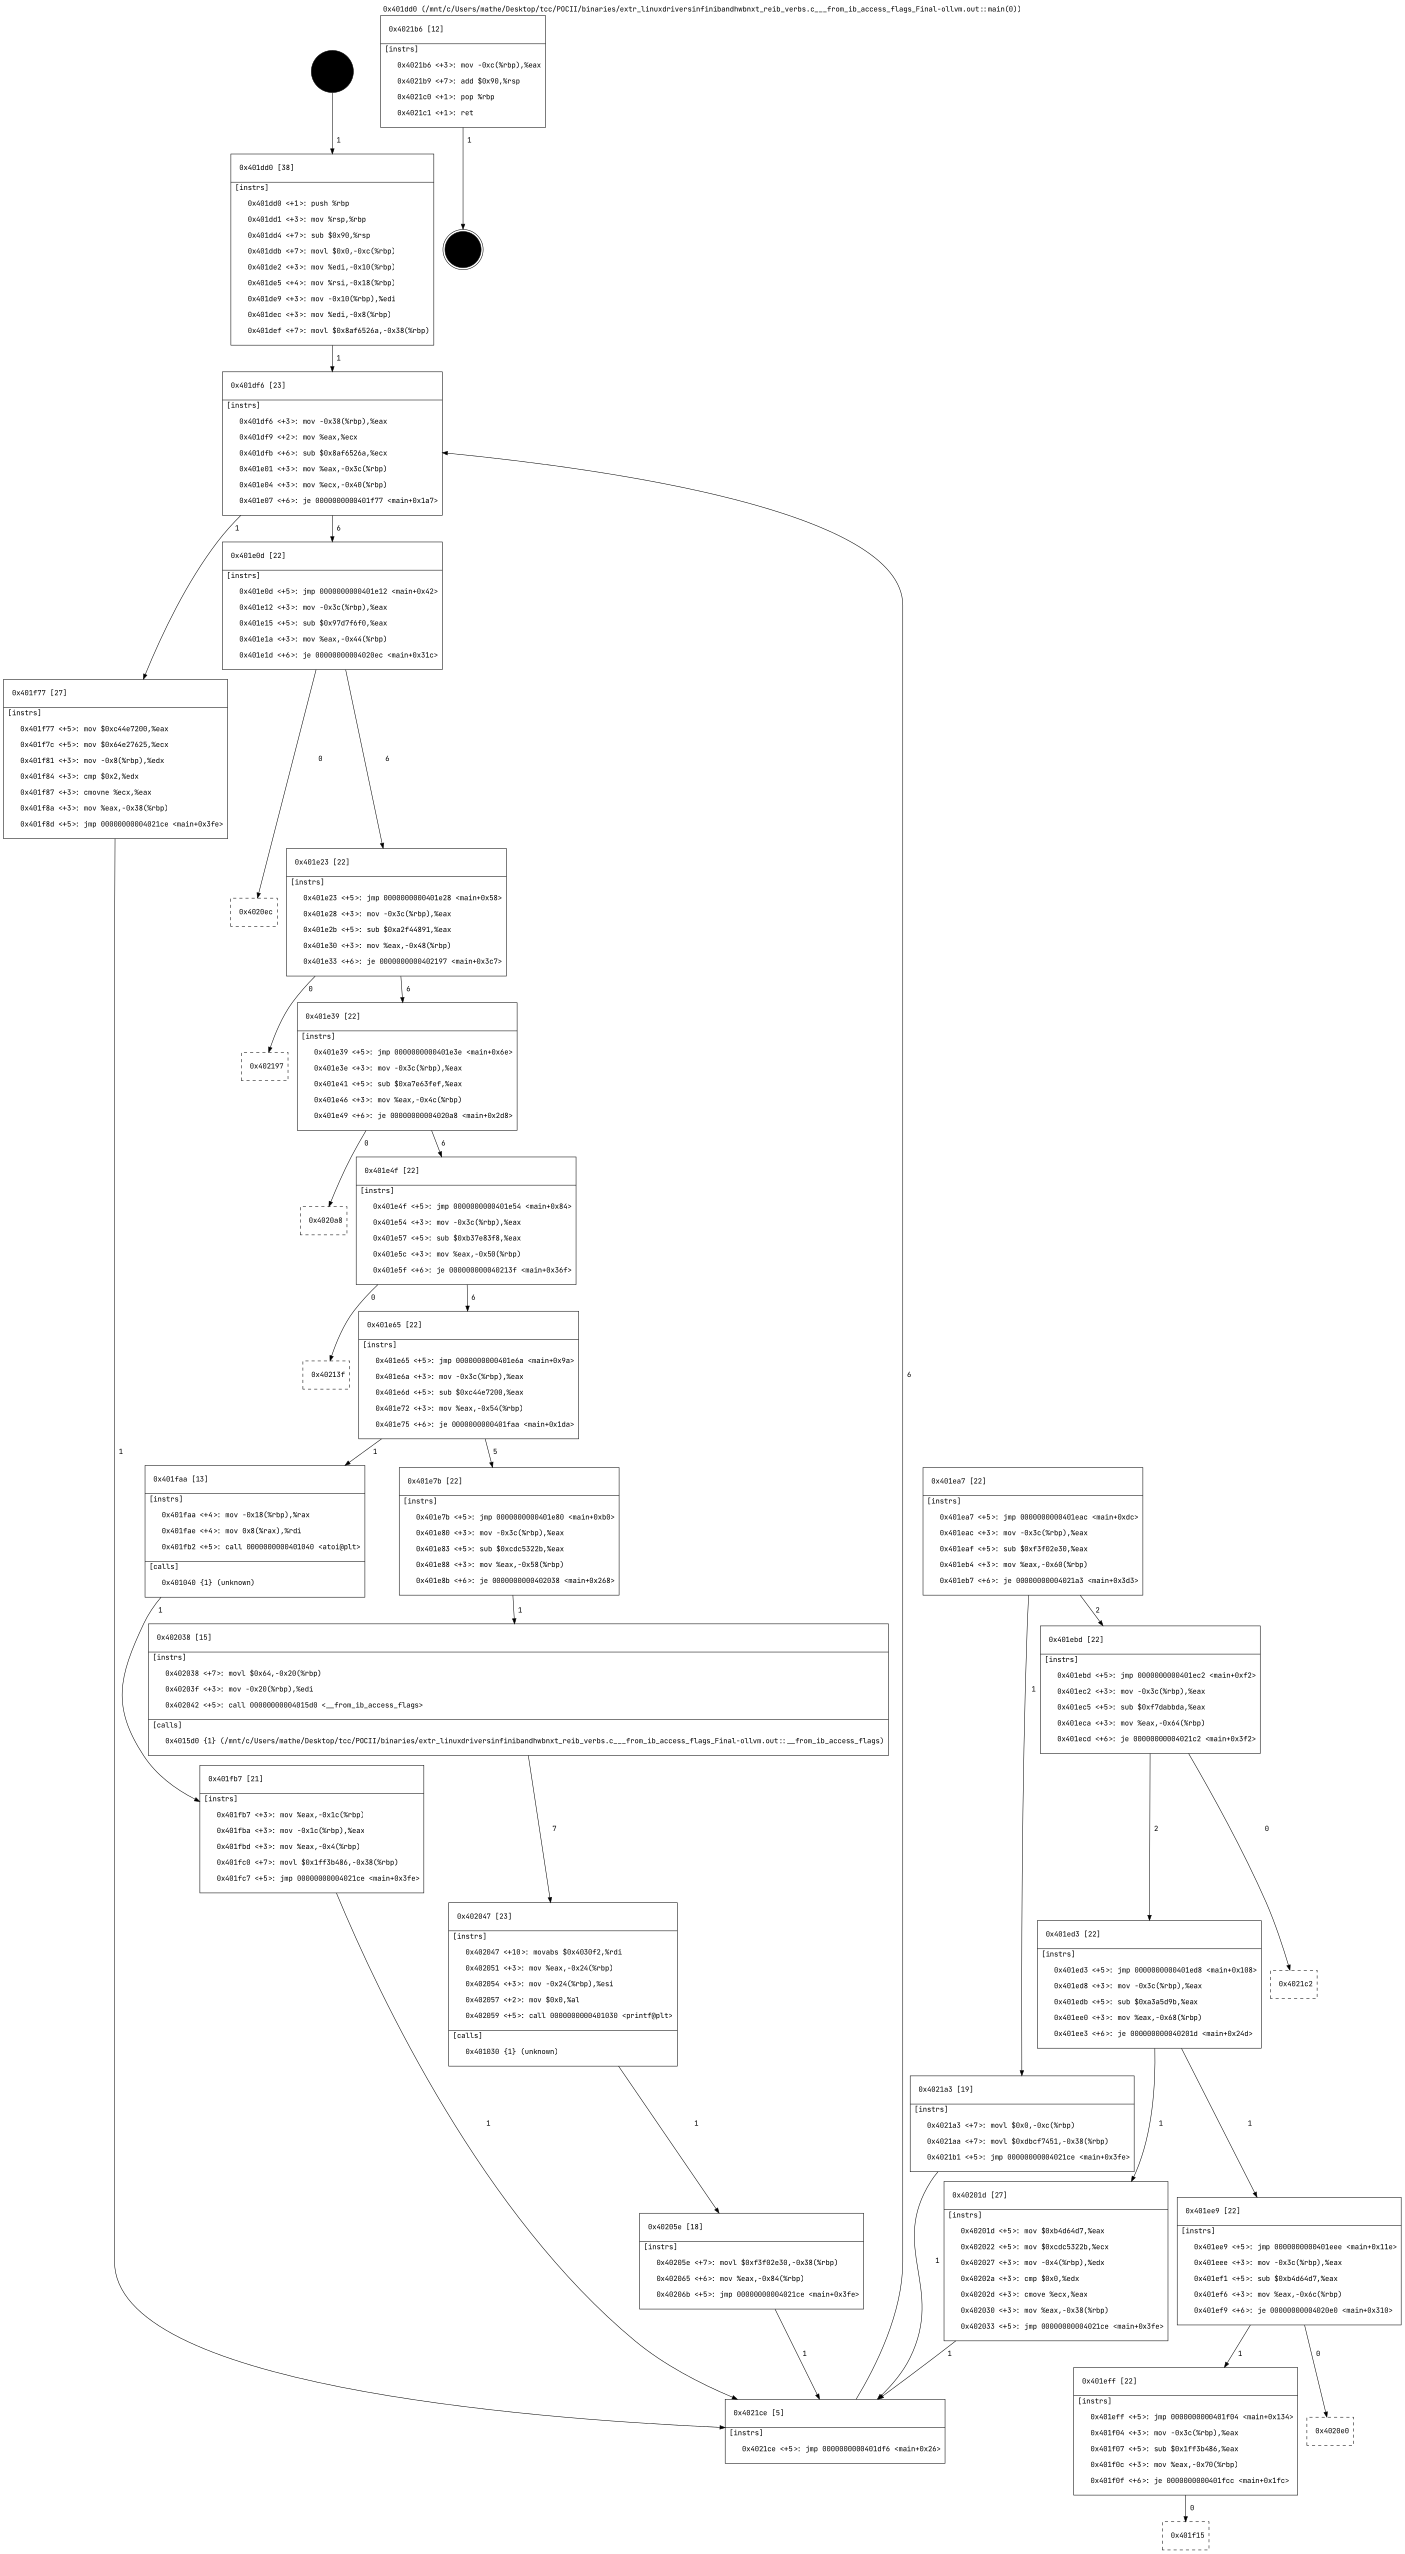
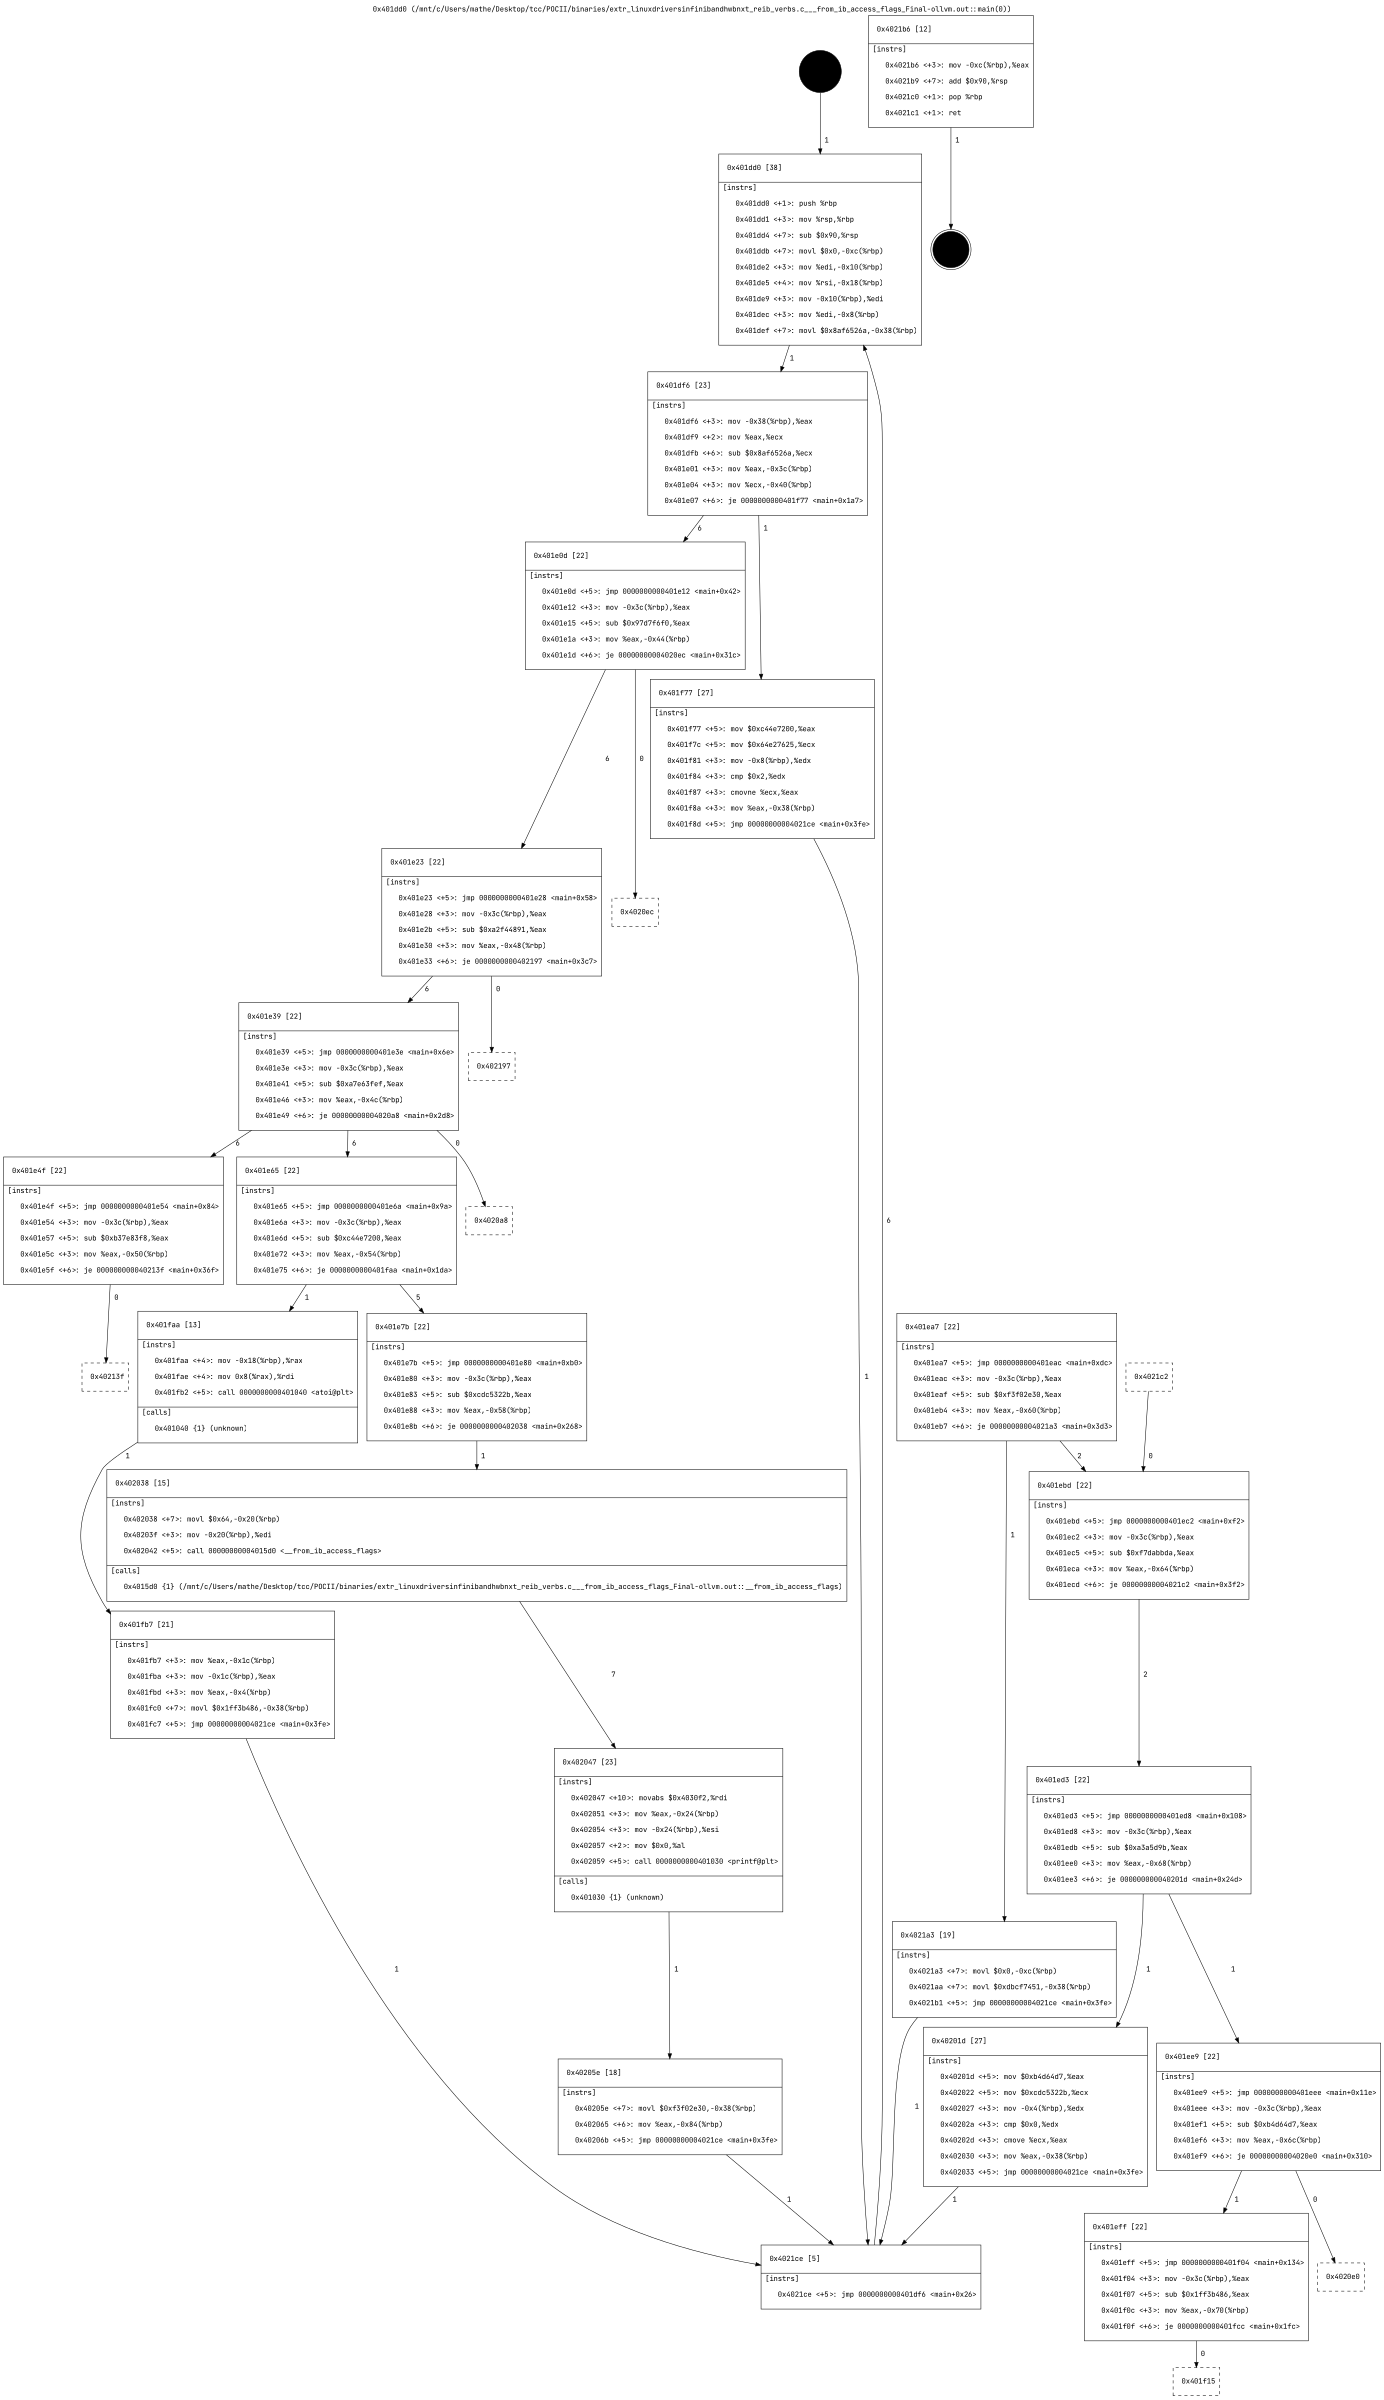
(903, 1257) -> (882, 1297)
(467, 1295) -> (348, 1141)
(1245, 1857) -> (1146, 1429)
